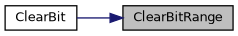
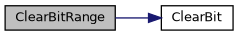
(93, 18) -> (132, 18)
